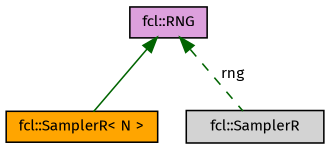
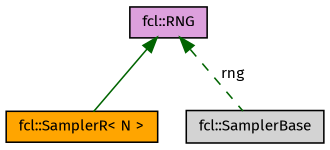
(255, 127) -> (255, 127)
